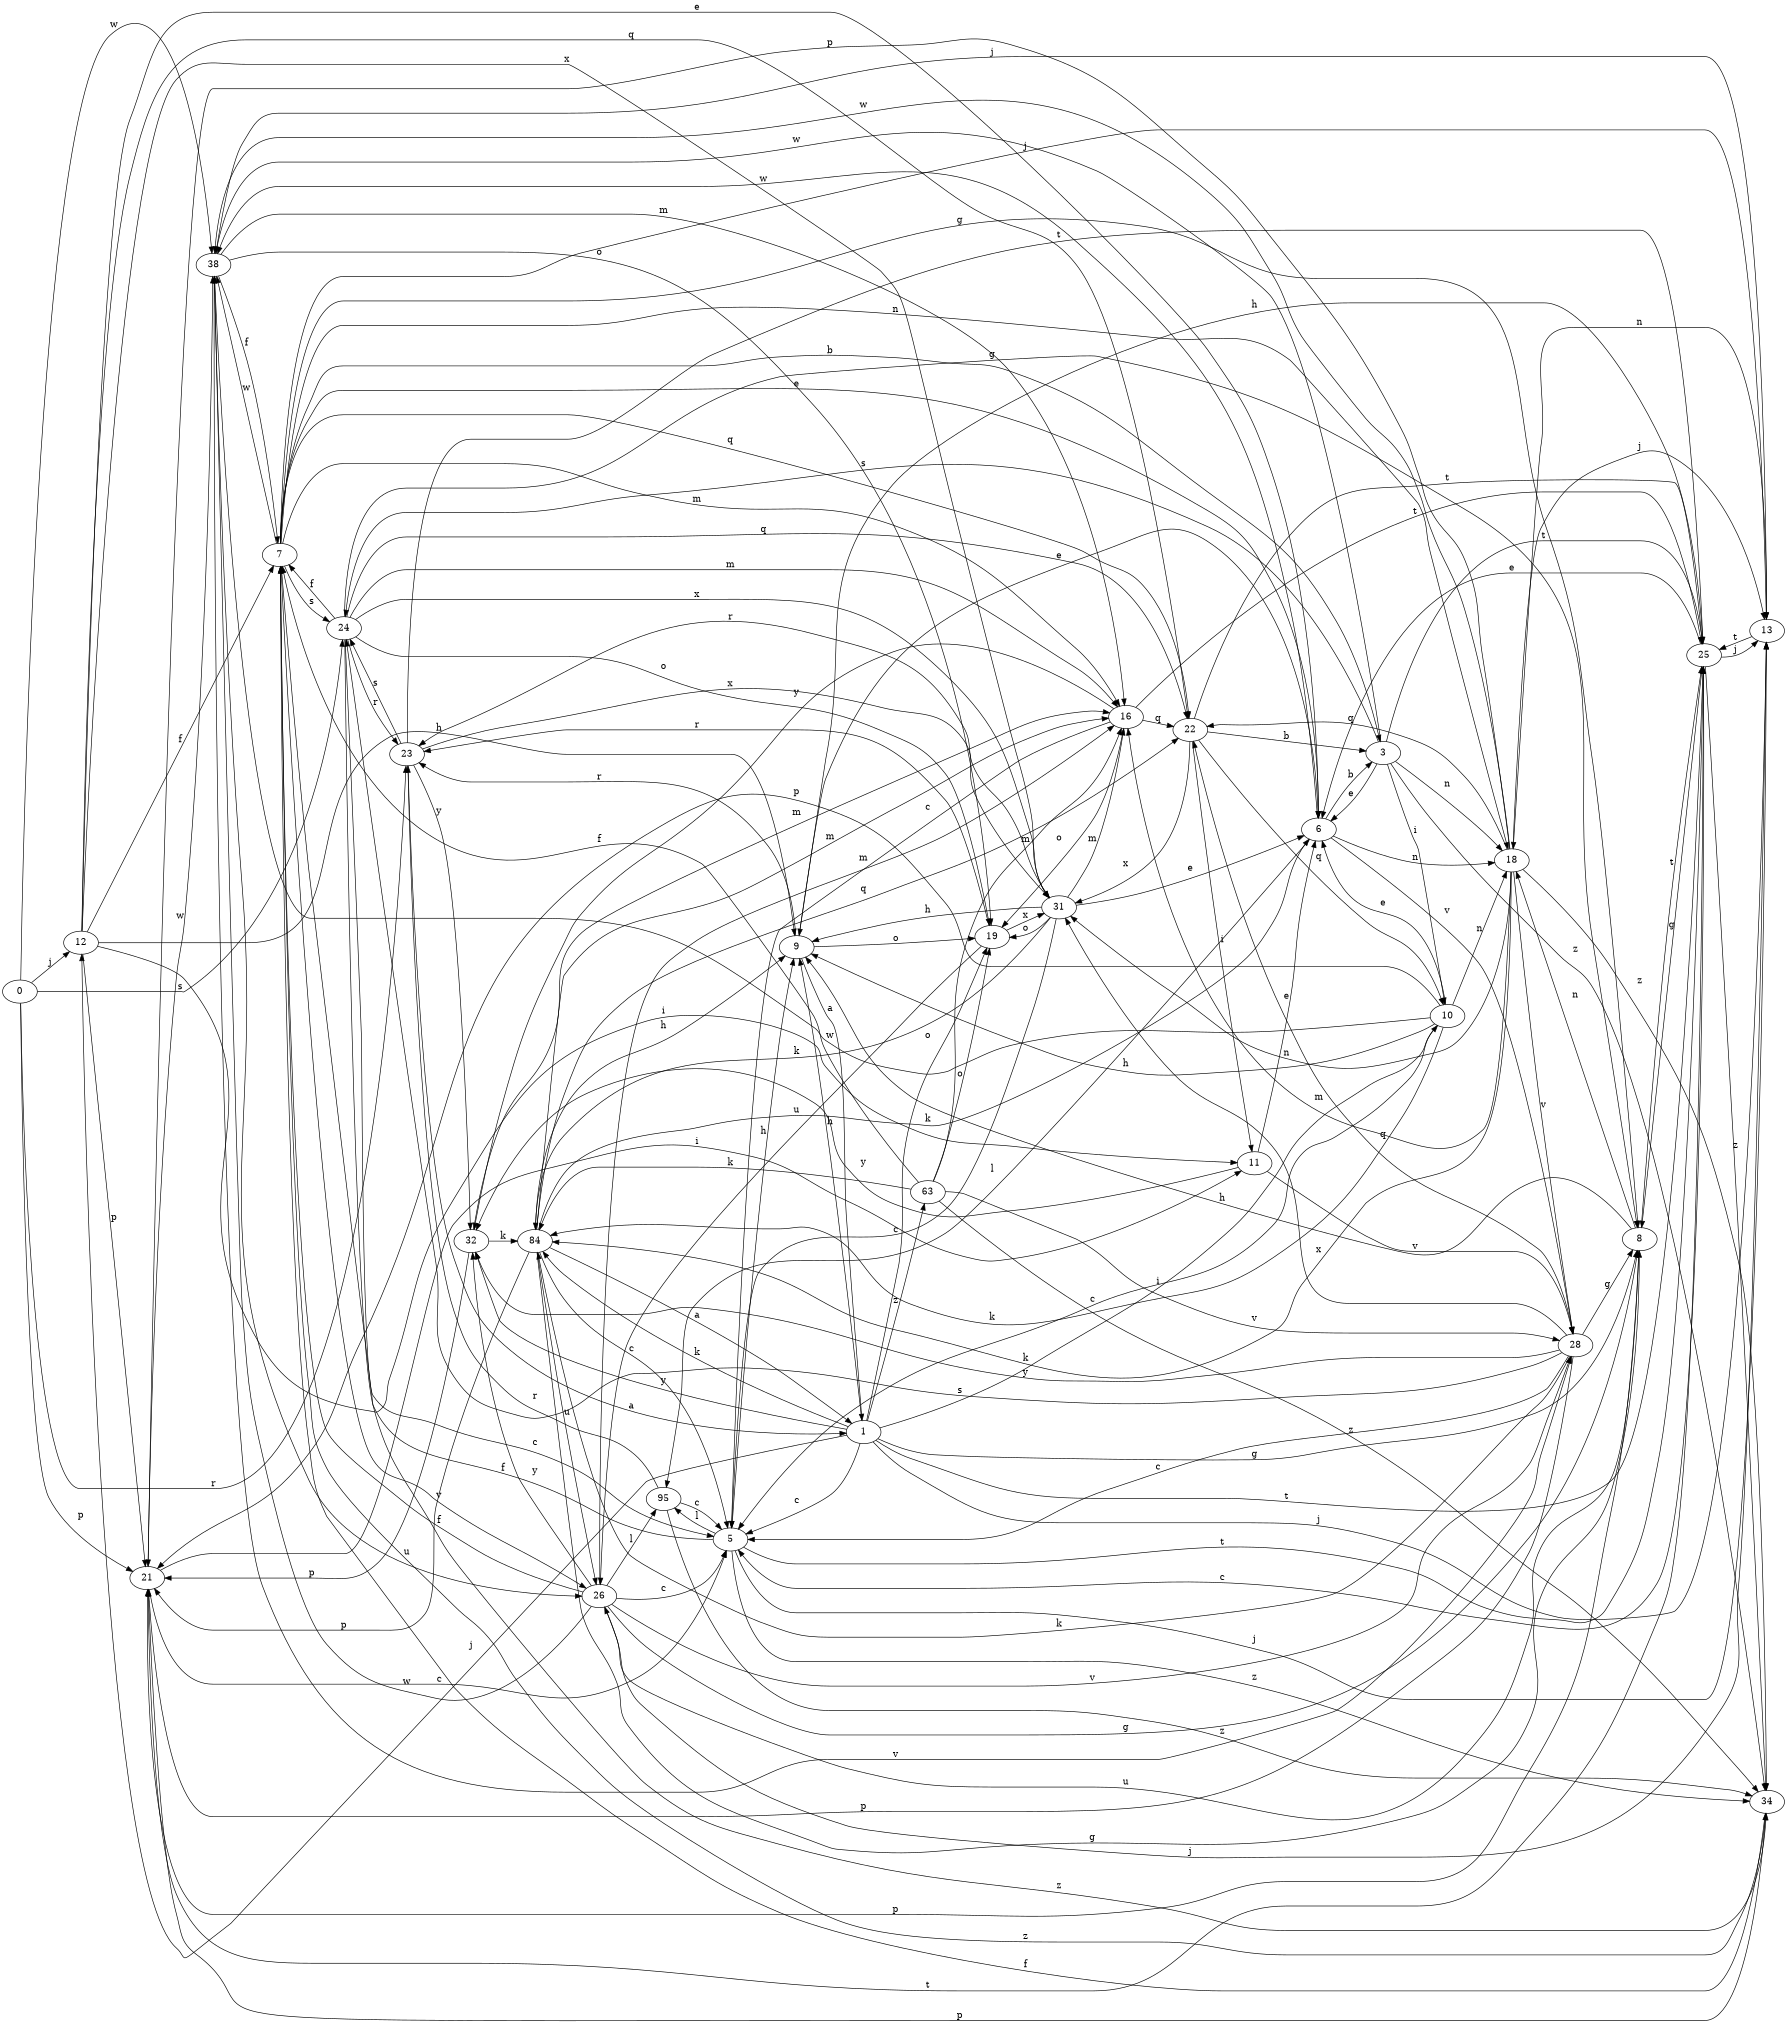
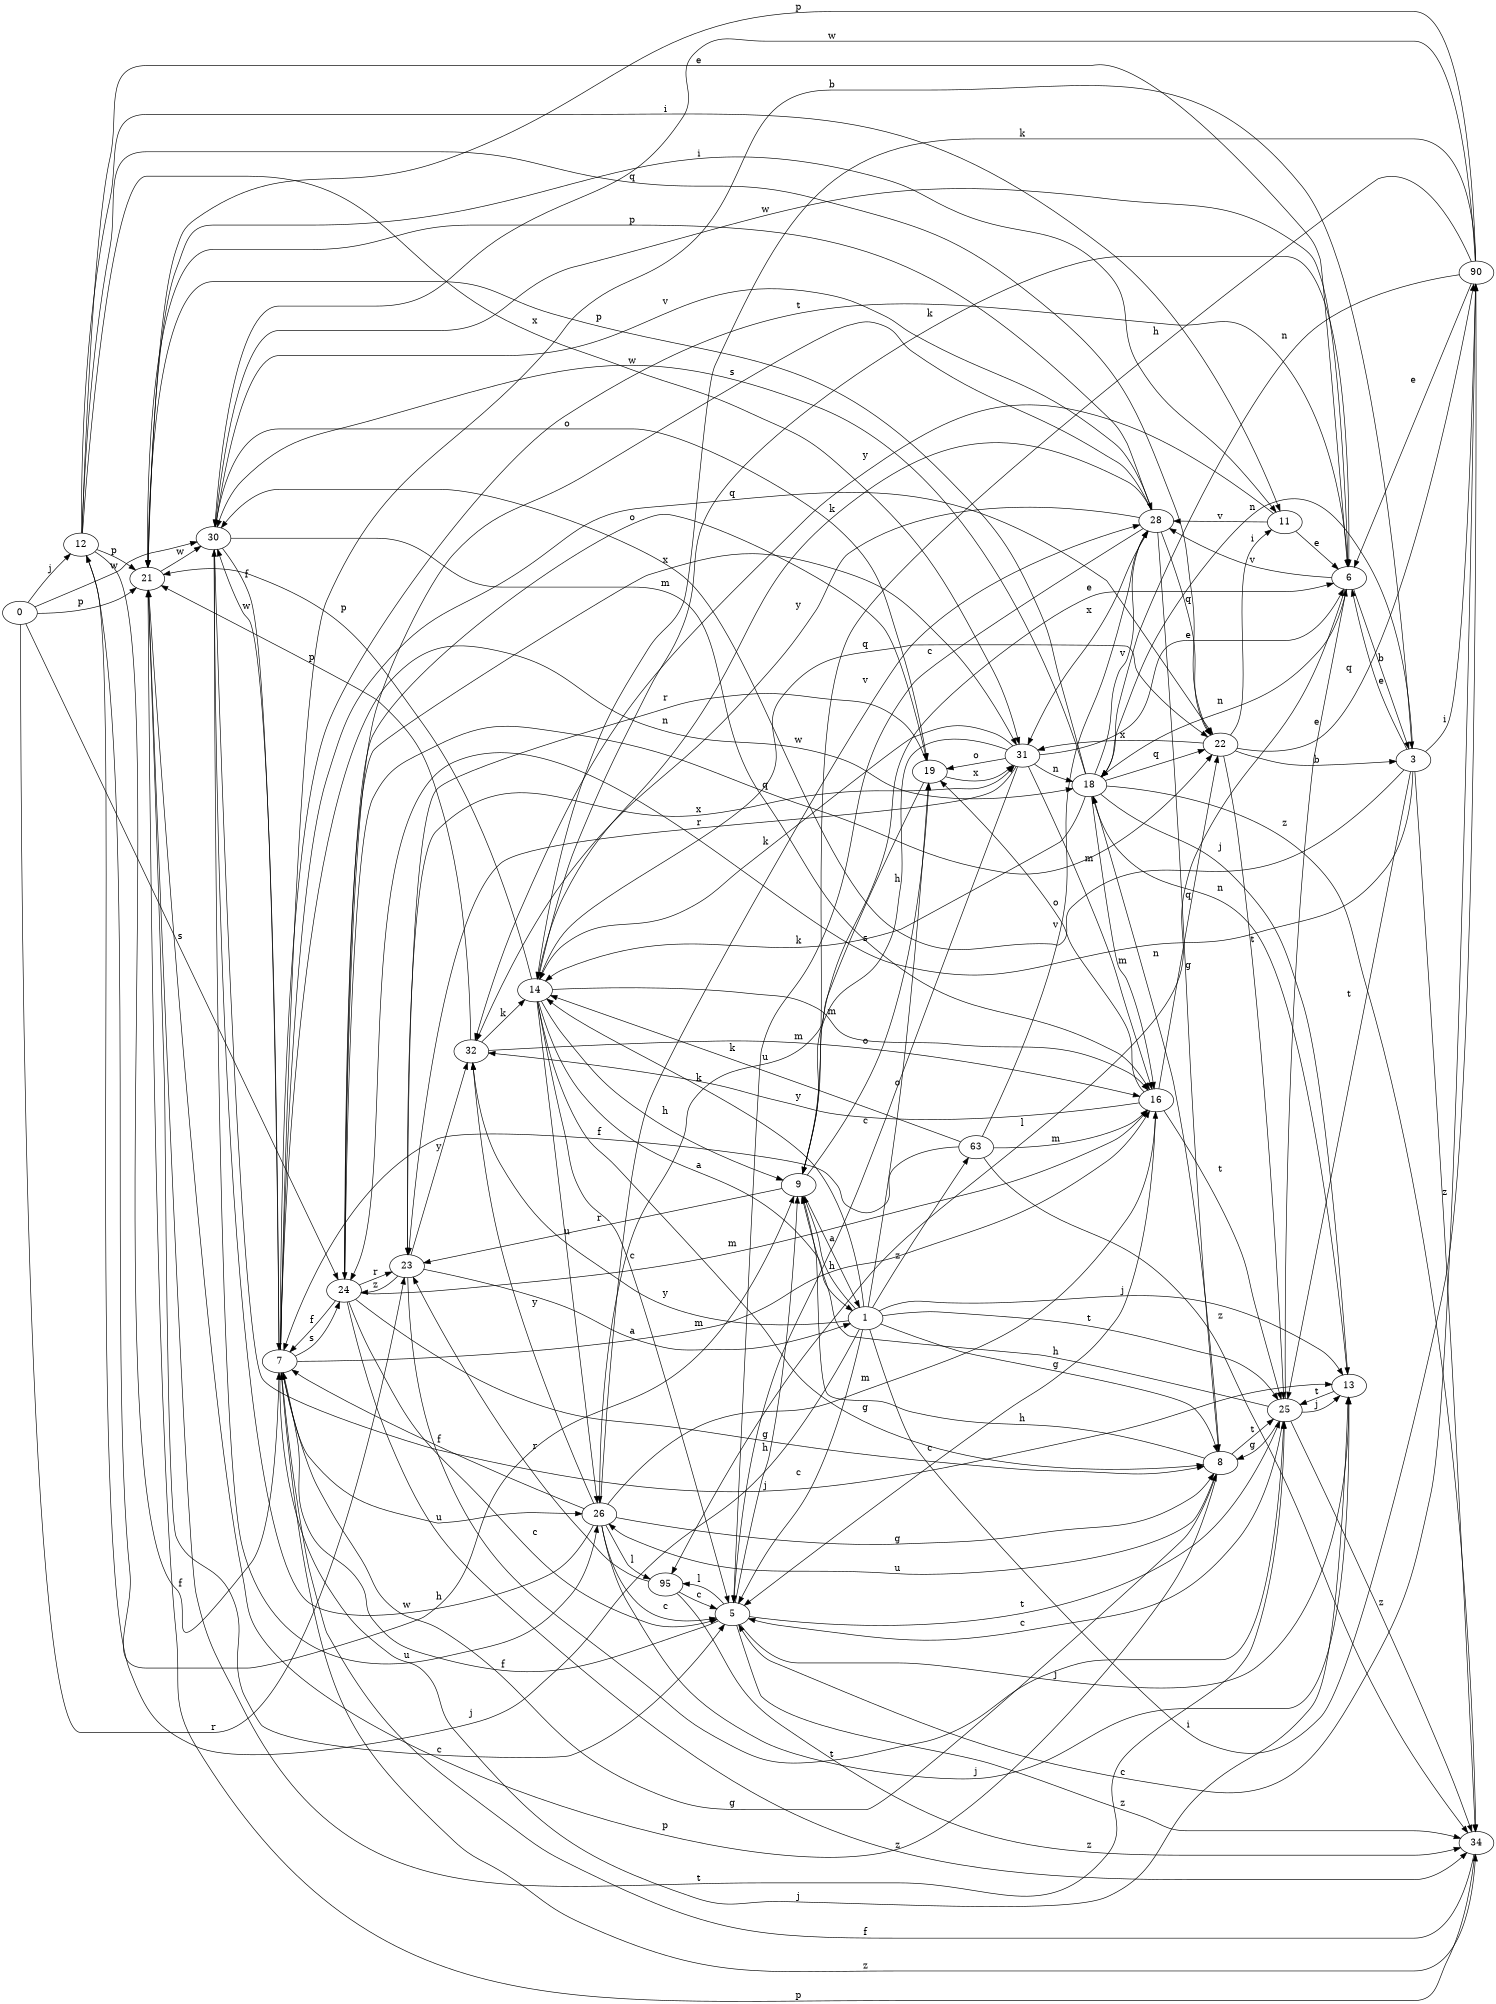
(213, 265) -> (213, 538)
(797, 384) -> (799, 306)
(376, 683) -> (376, 1285)
(1448, 1016) -> (1476, 273)
(1338, 1068) -> (1050, 773)
(965, 1069) -> none
(535, 1241) -> (535, 990)
(439, 1495) -> (439, 1518)
